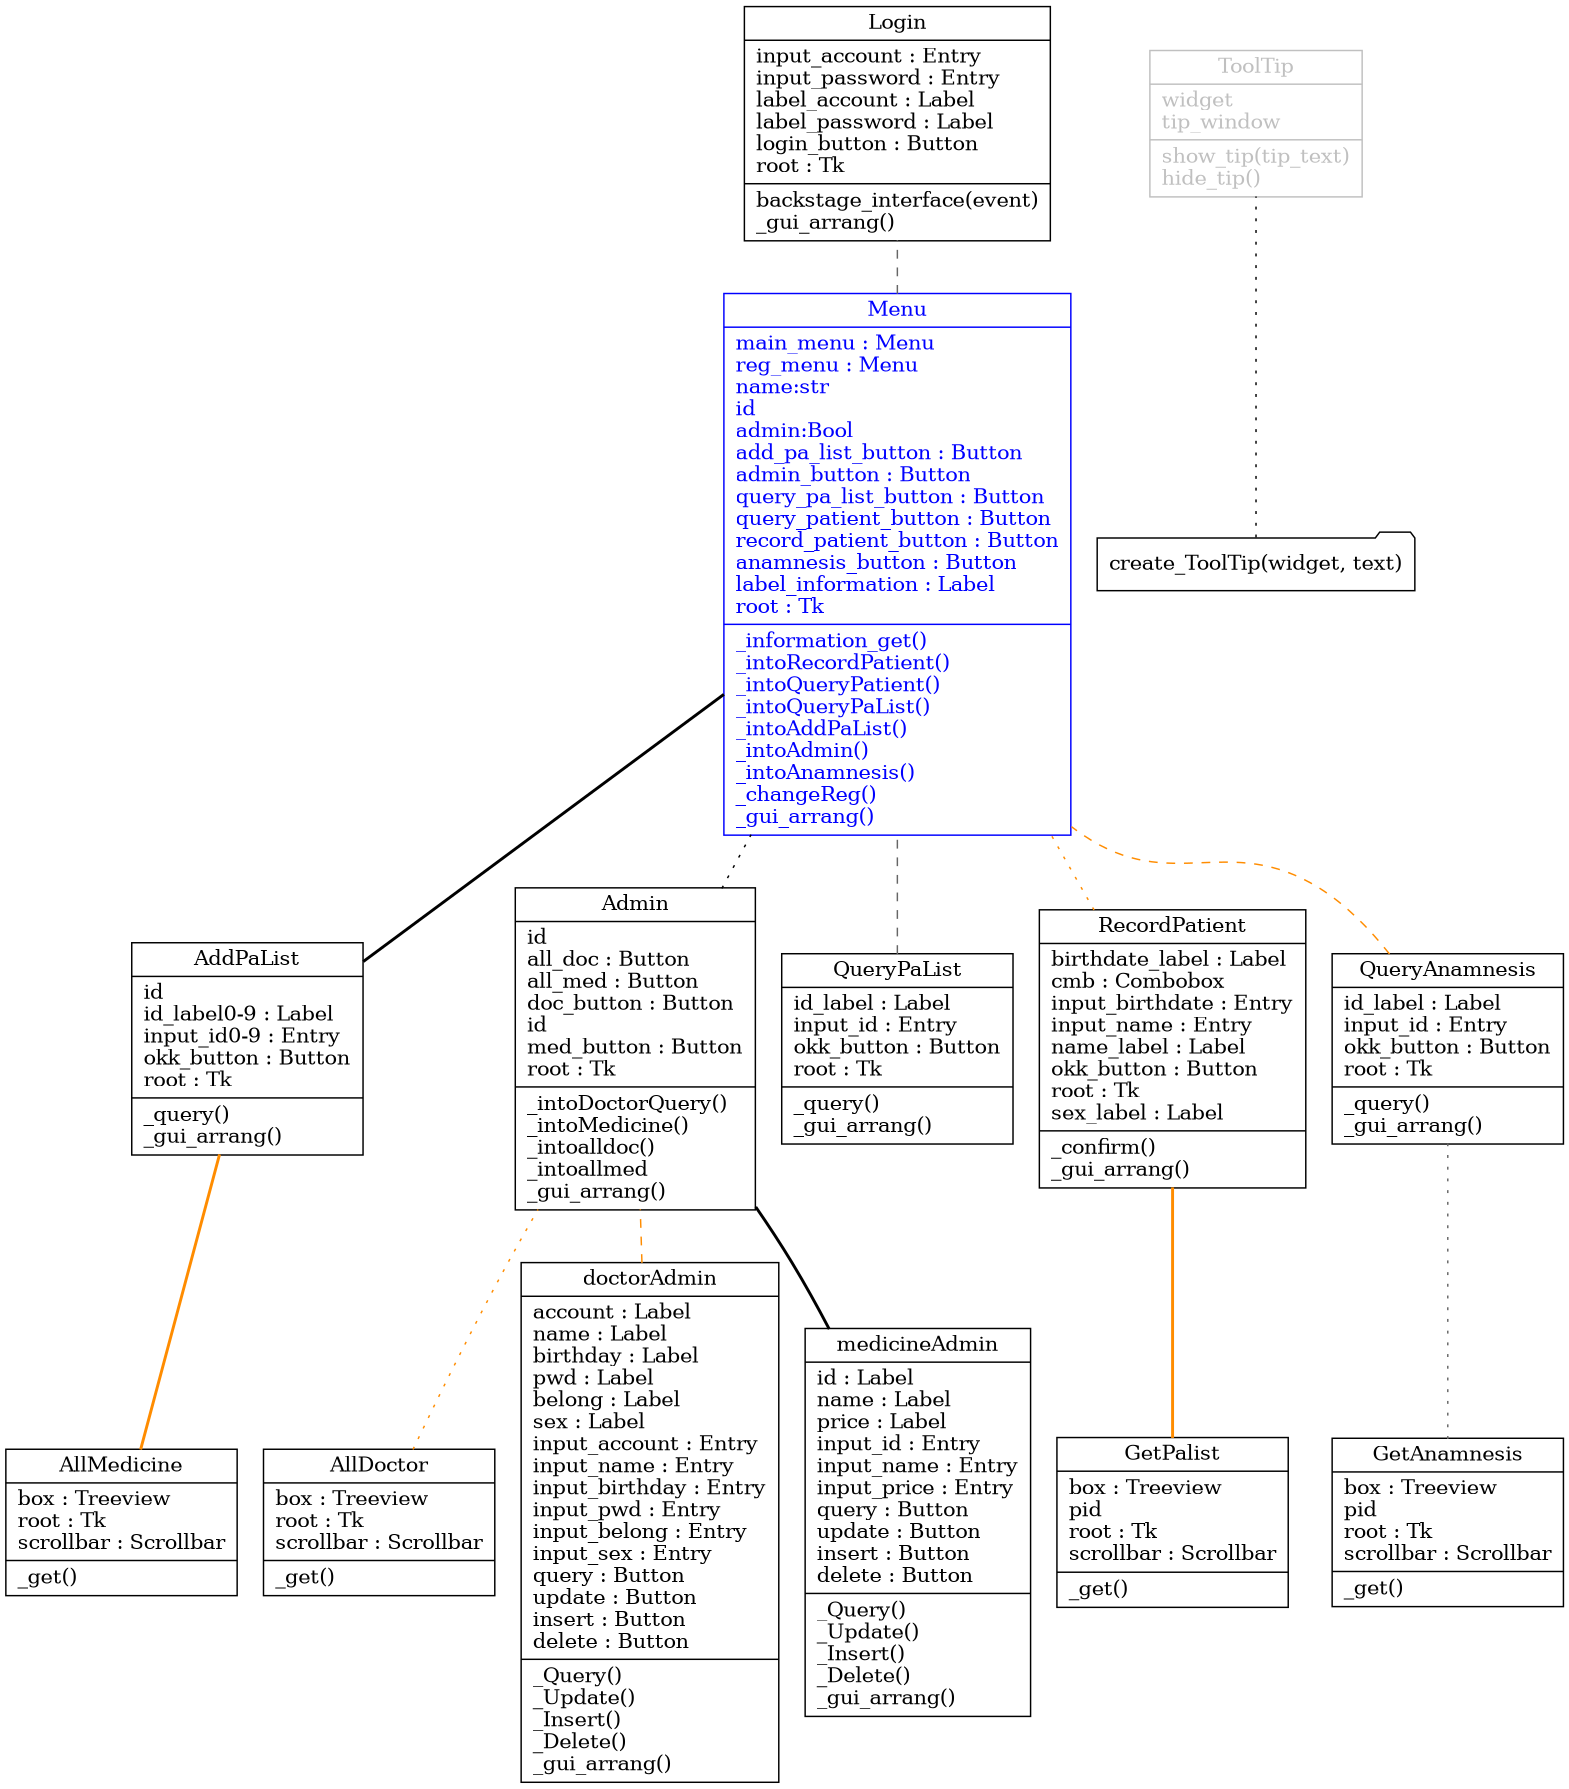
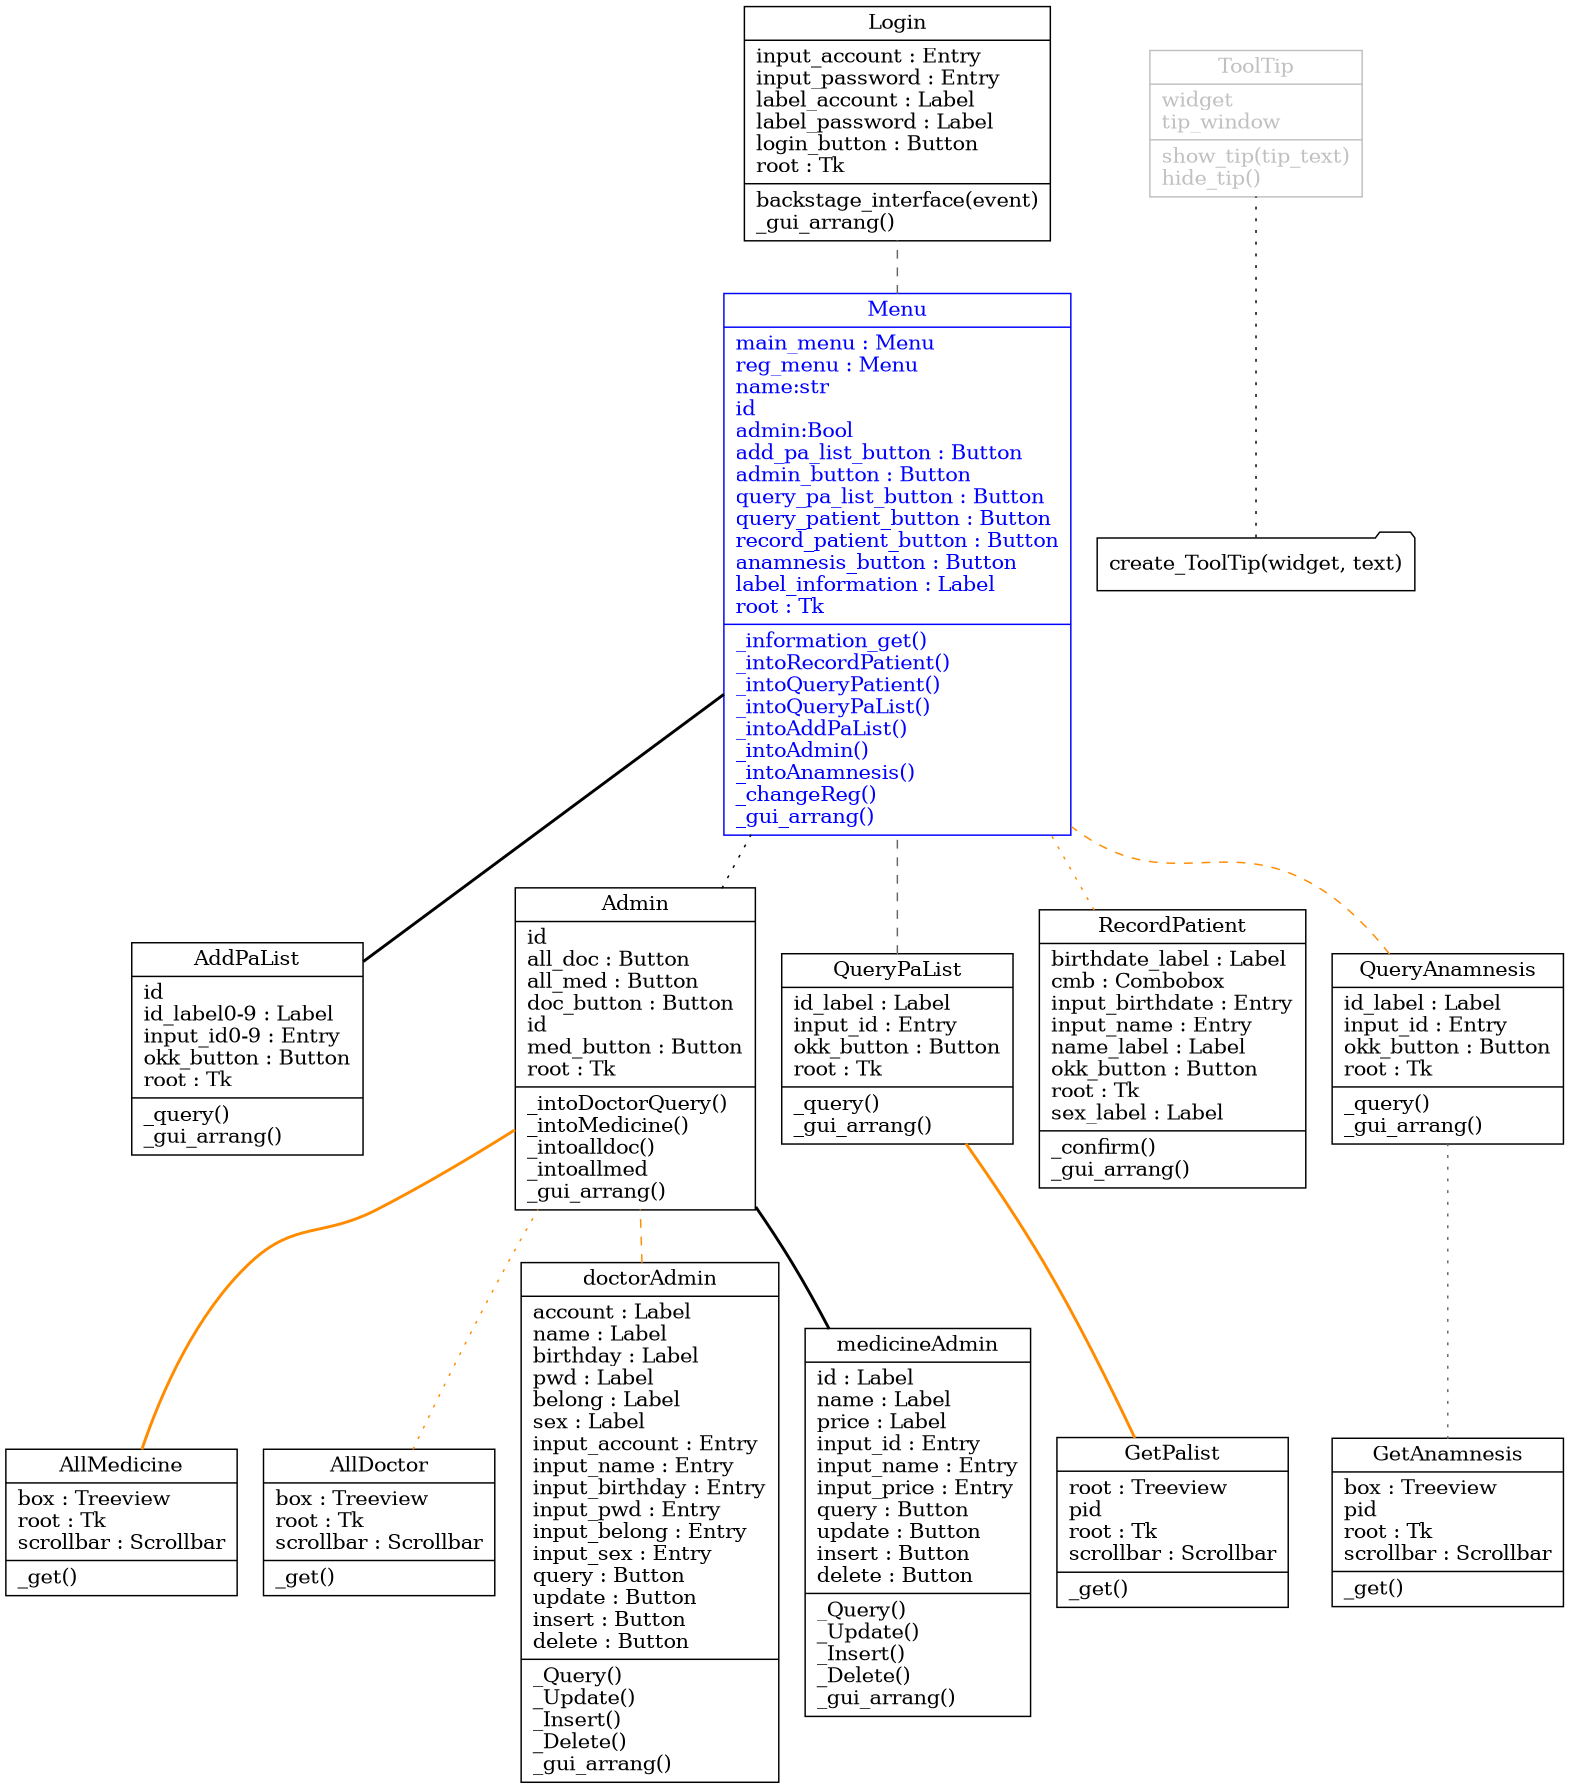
(180, 1302) -> (283, 1240)
(1173, 1313) -> (1058, 1287)
(1145, 1488) -> (1148, 1488)
